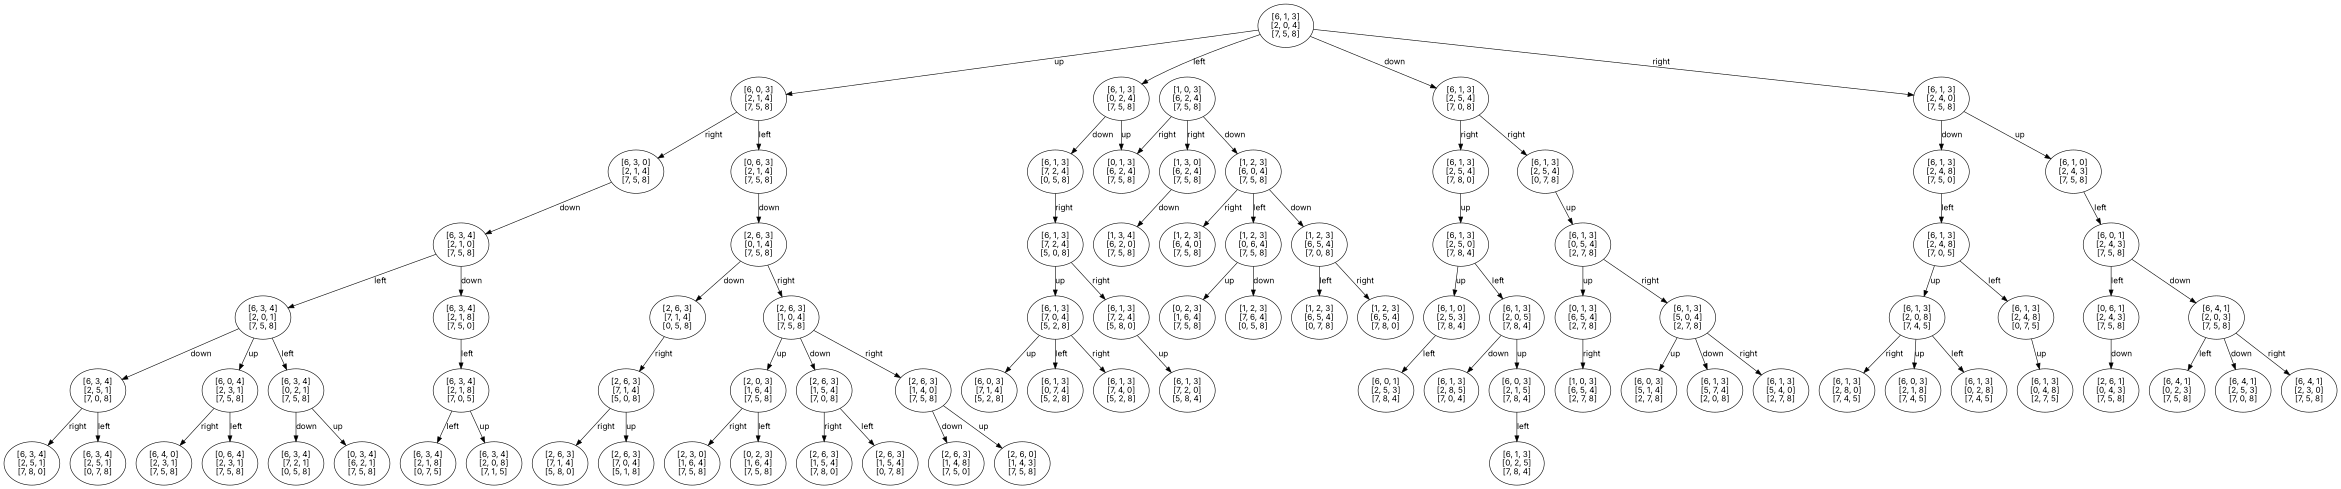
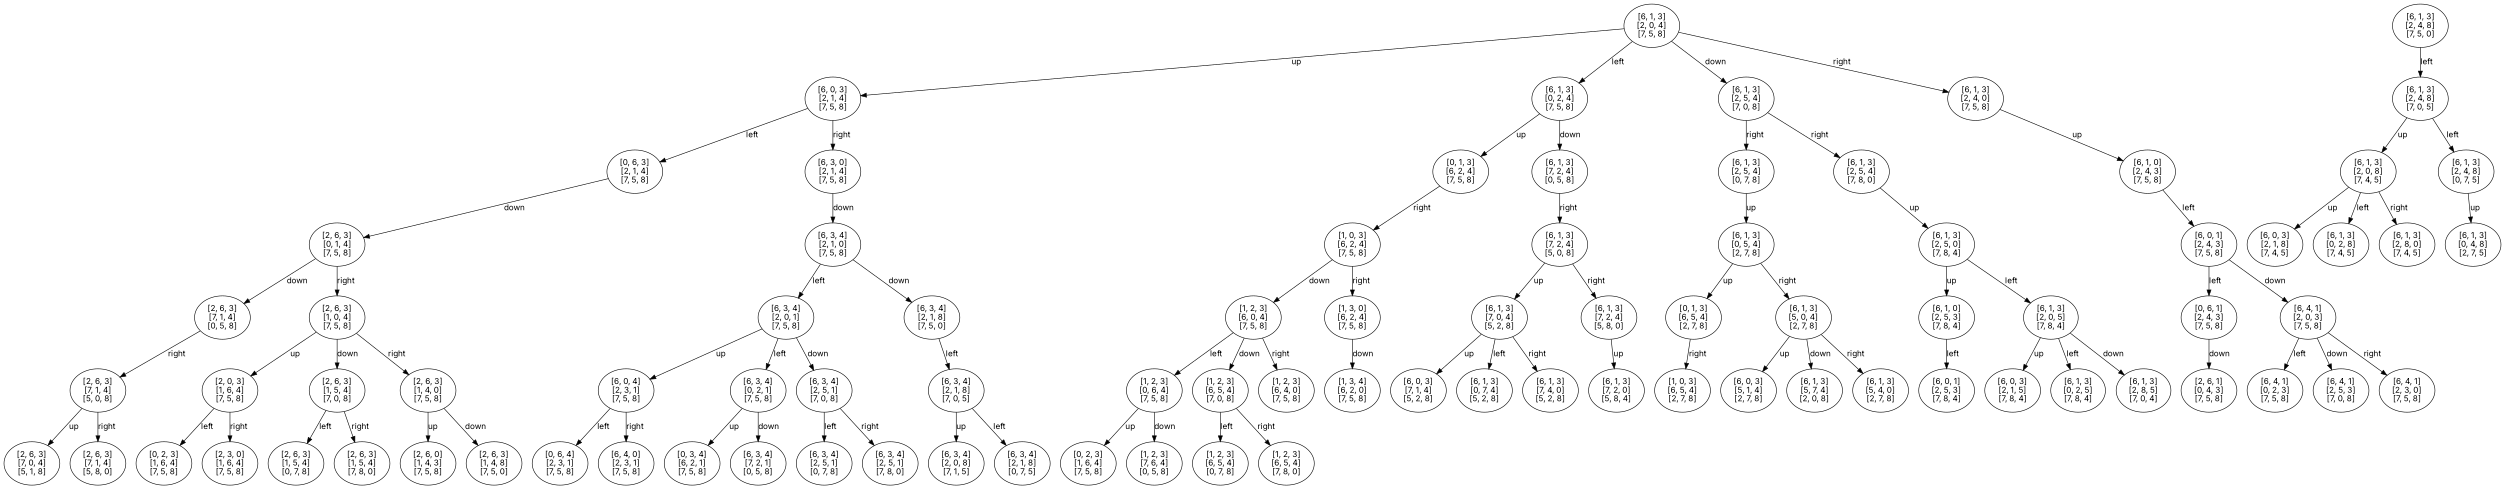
(1941, 132) -> none
(1156, 133) -> (1409, 206)
(1517, 424) -> (2063, 351)
